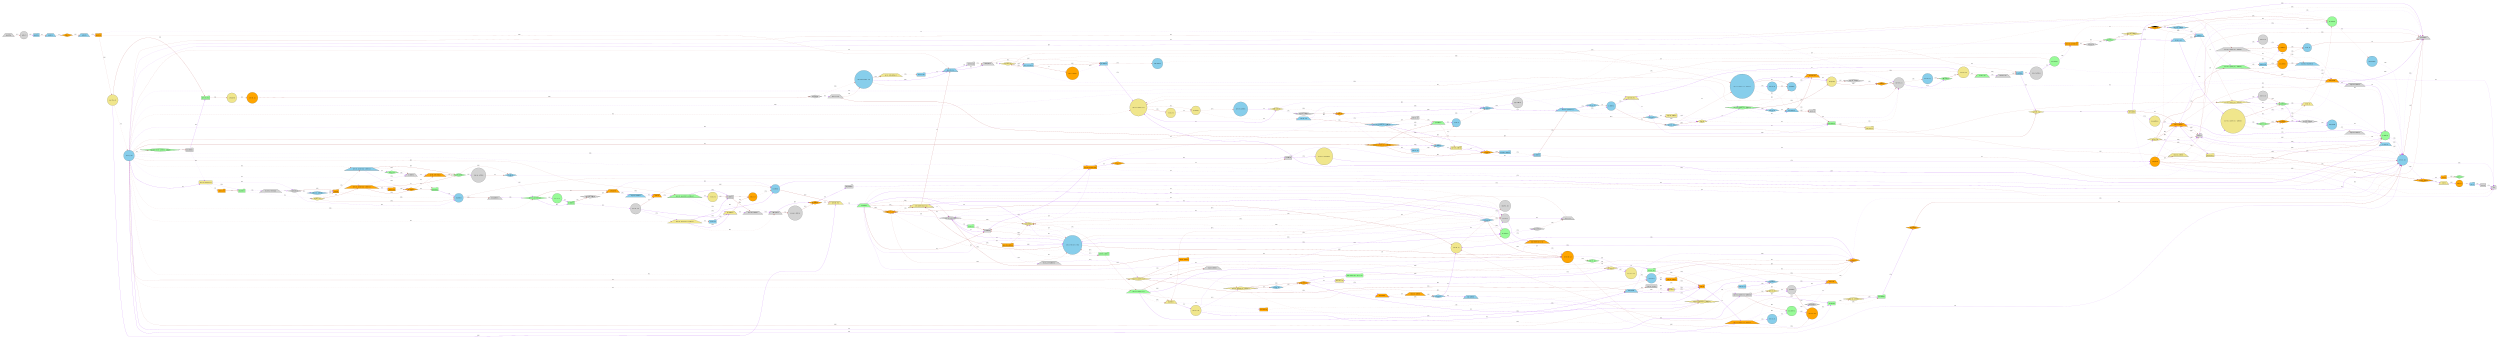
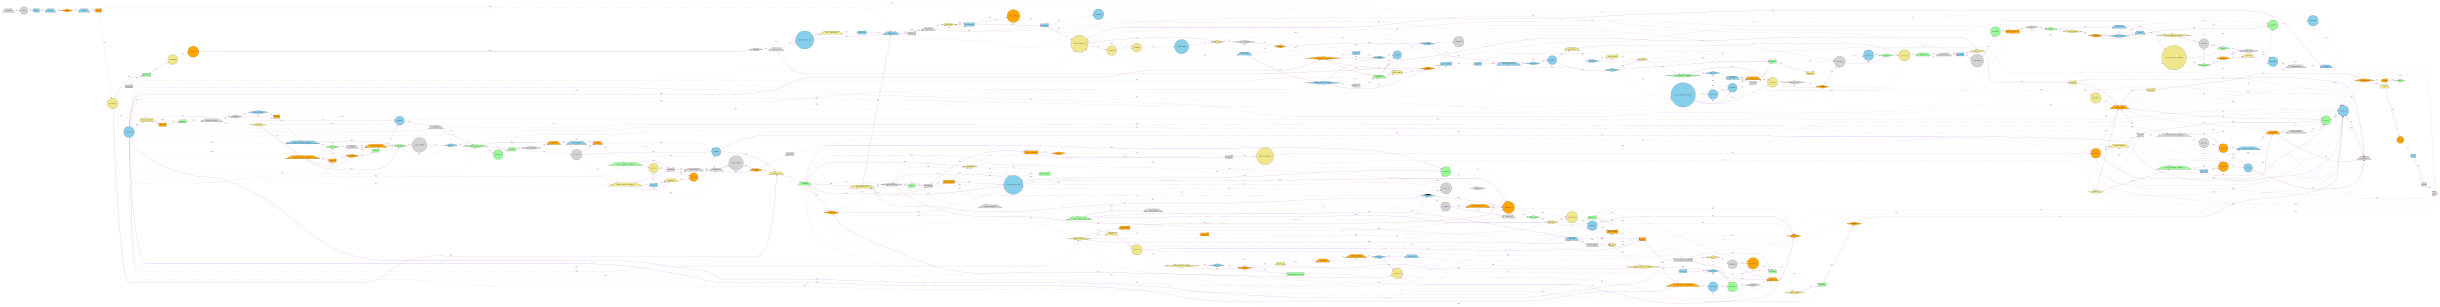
(160, 150) -> none
(1054, 257) -> (998, 177)
